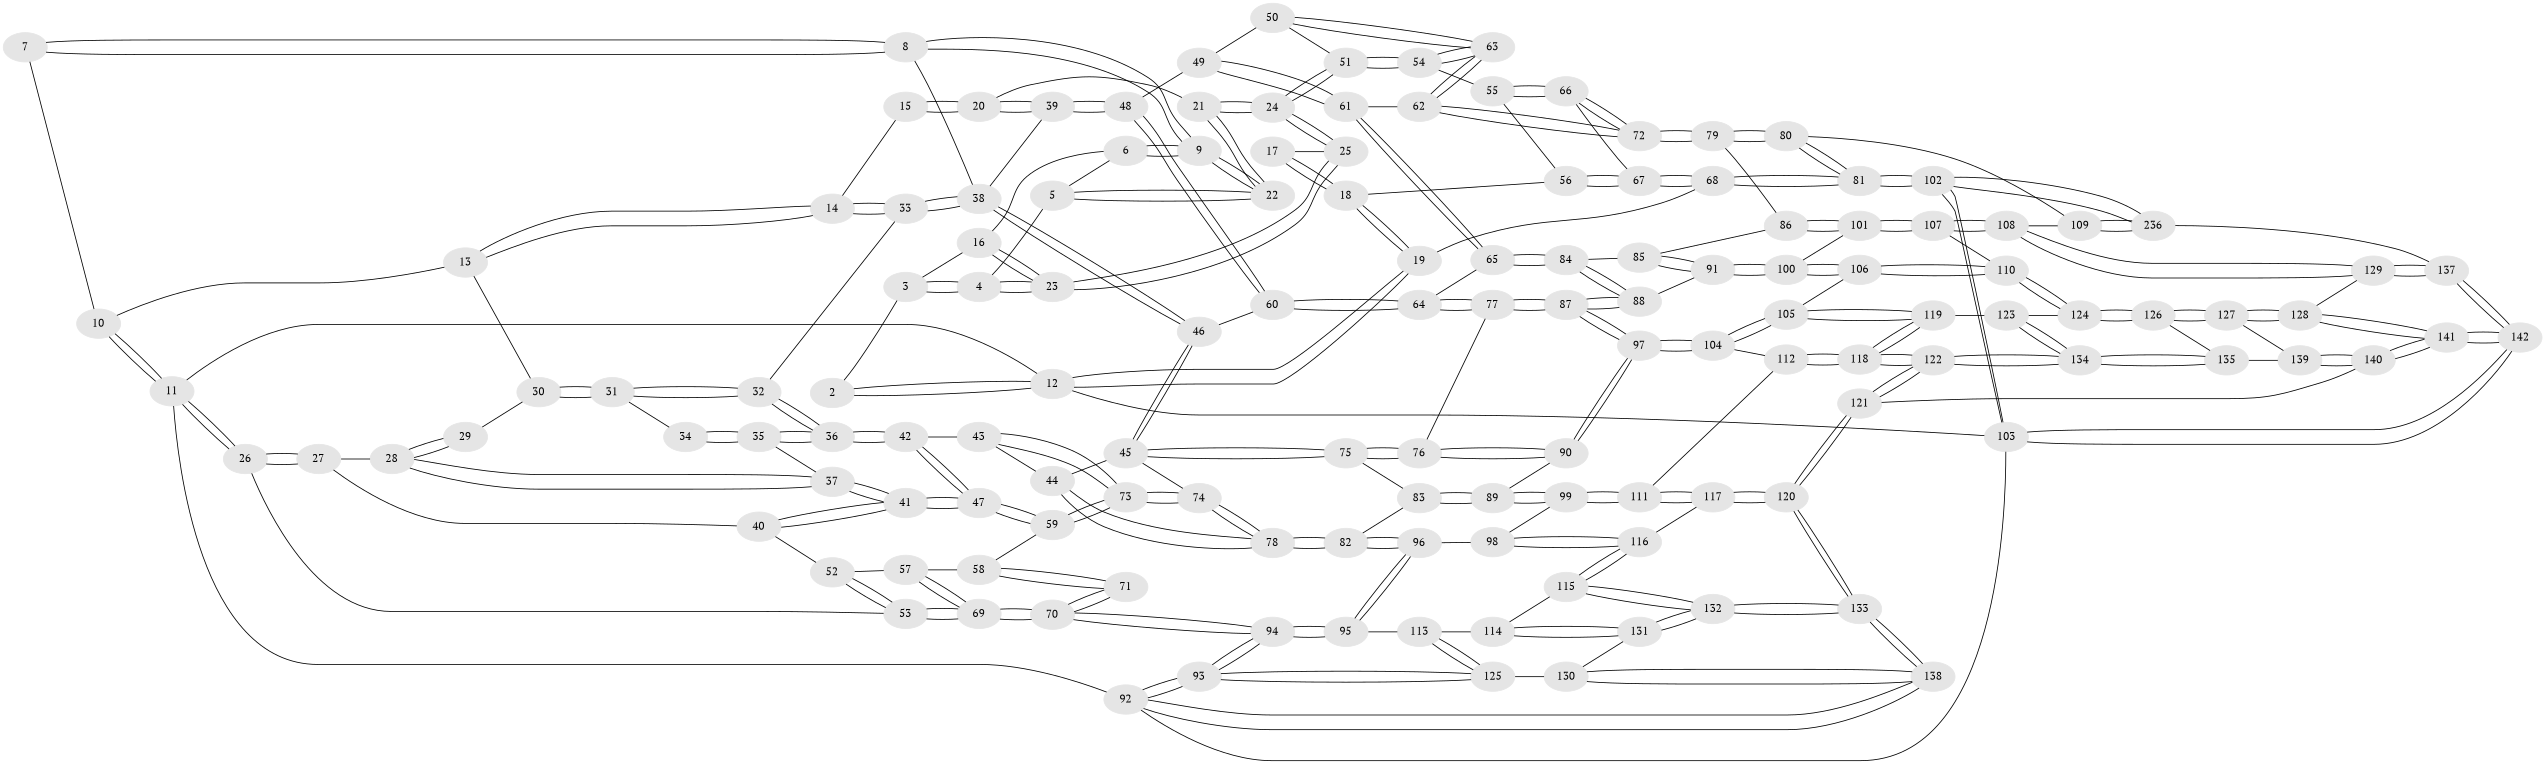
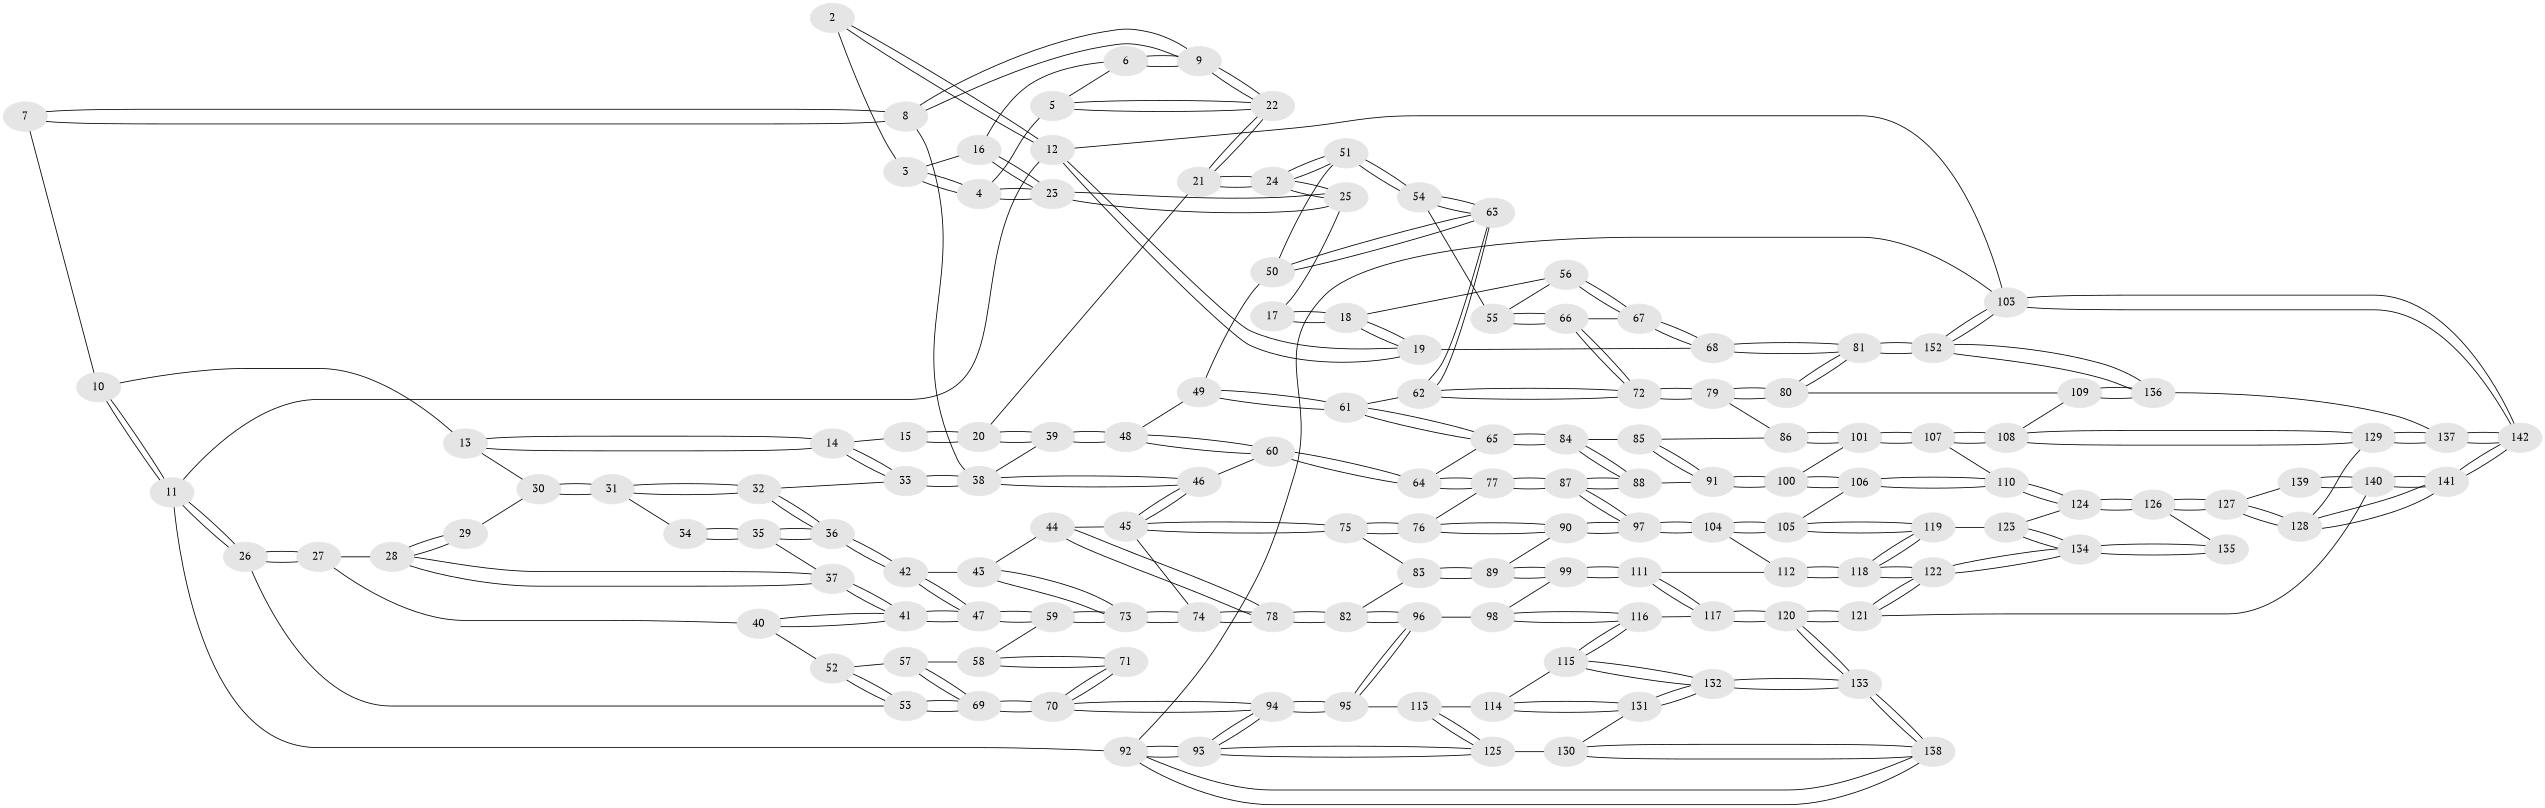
(1933, 181) -> (1933, 348)
(2153, 226) -> (2153, 393)
(2263, 360) -> none
